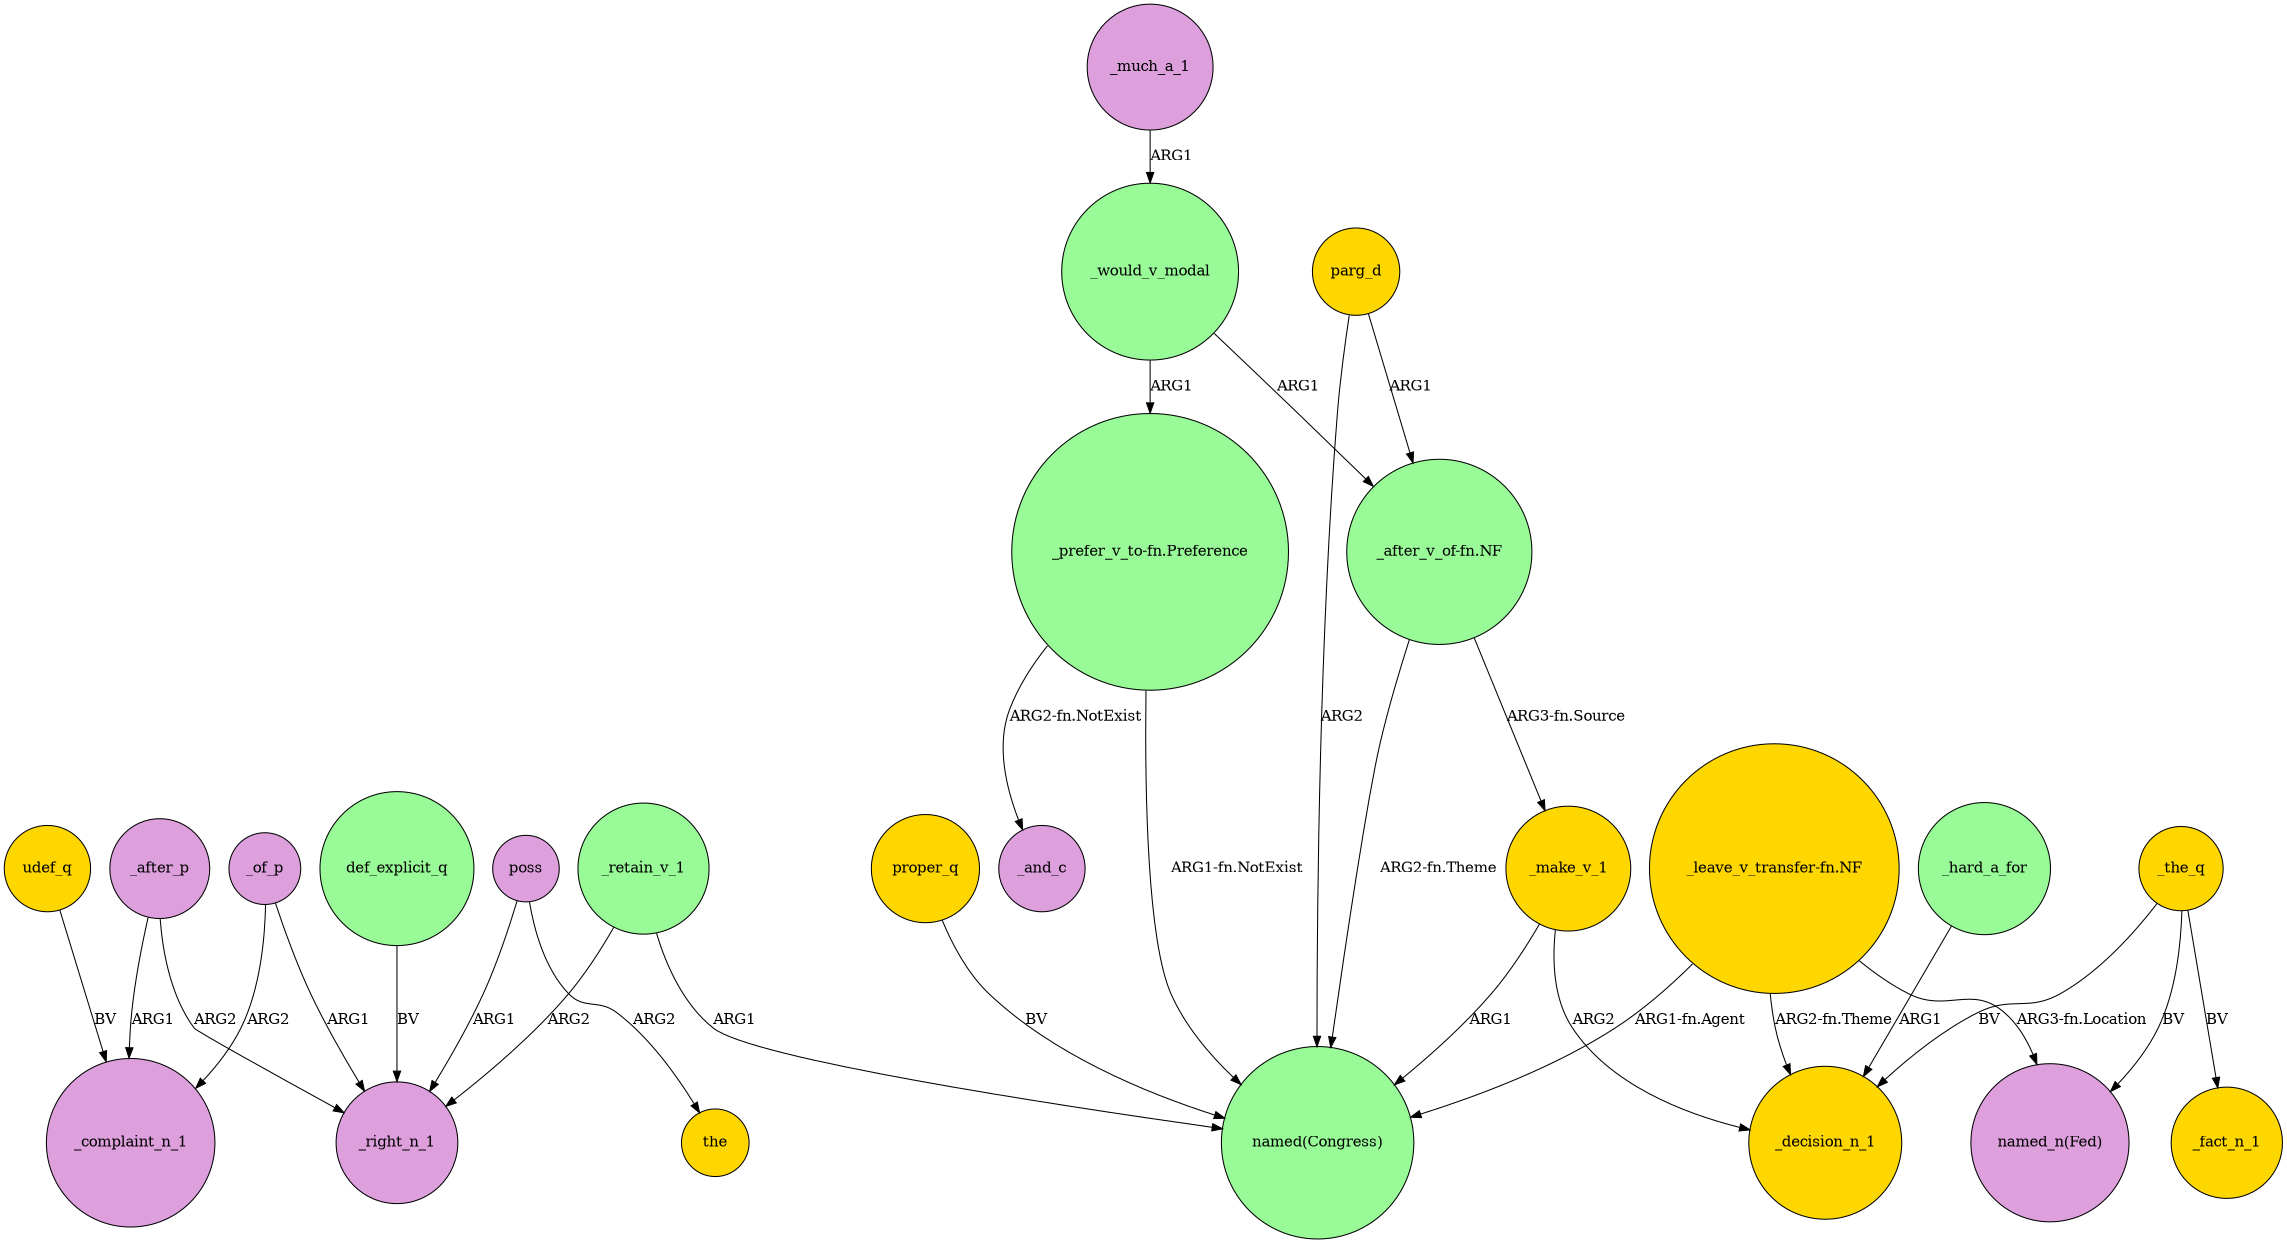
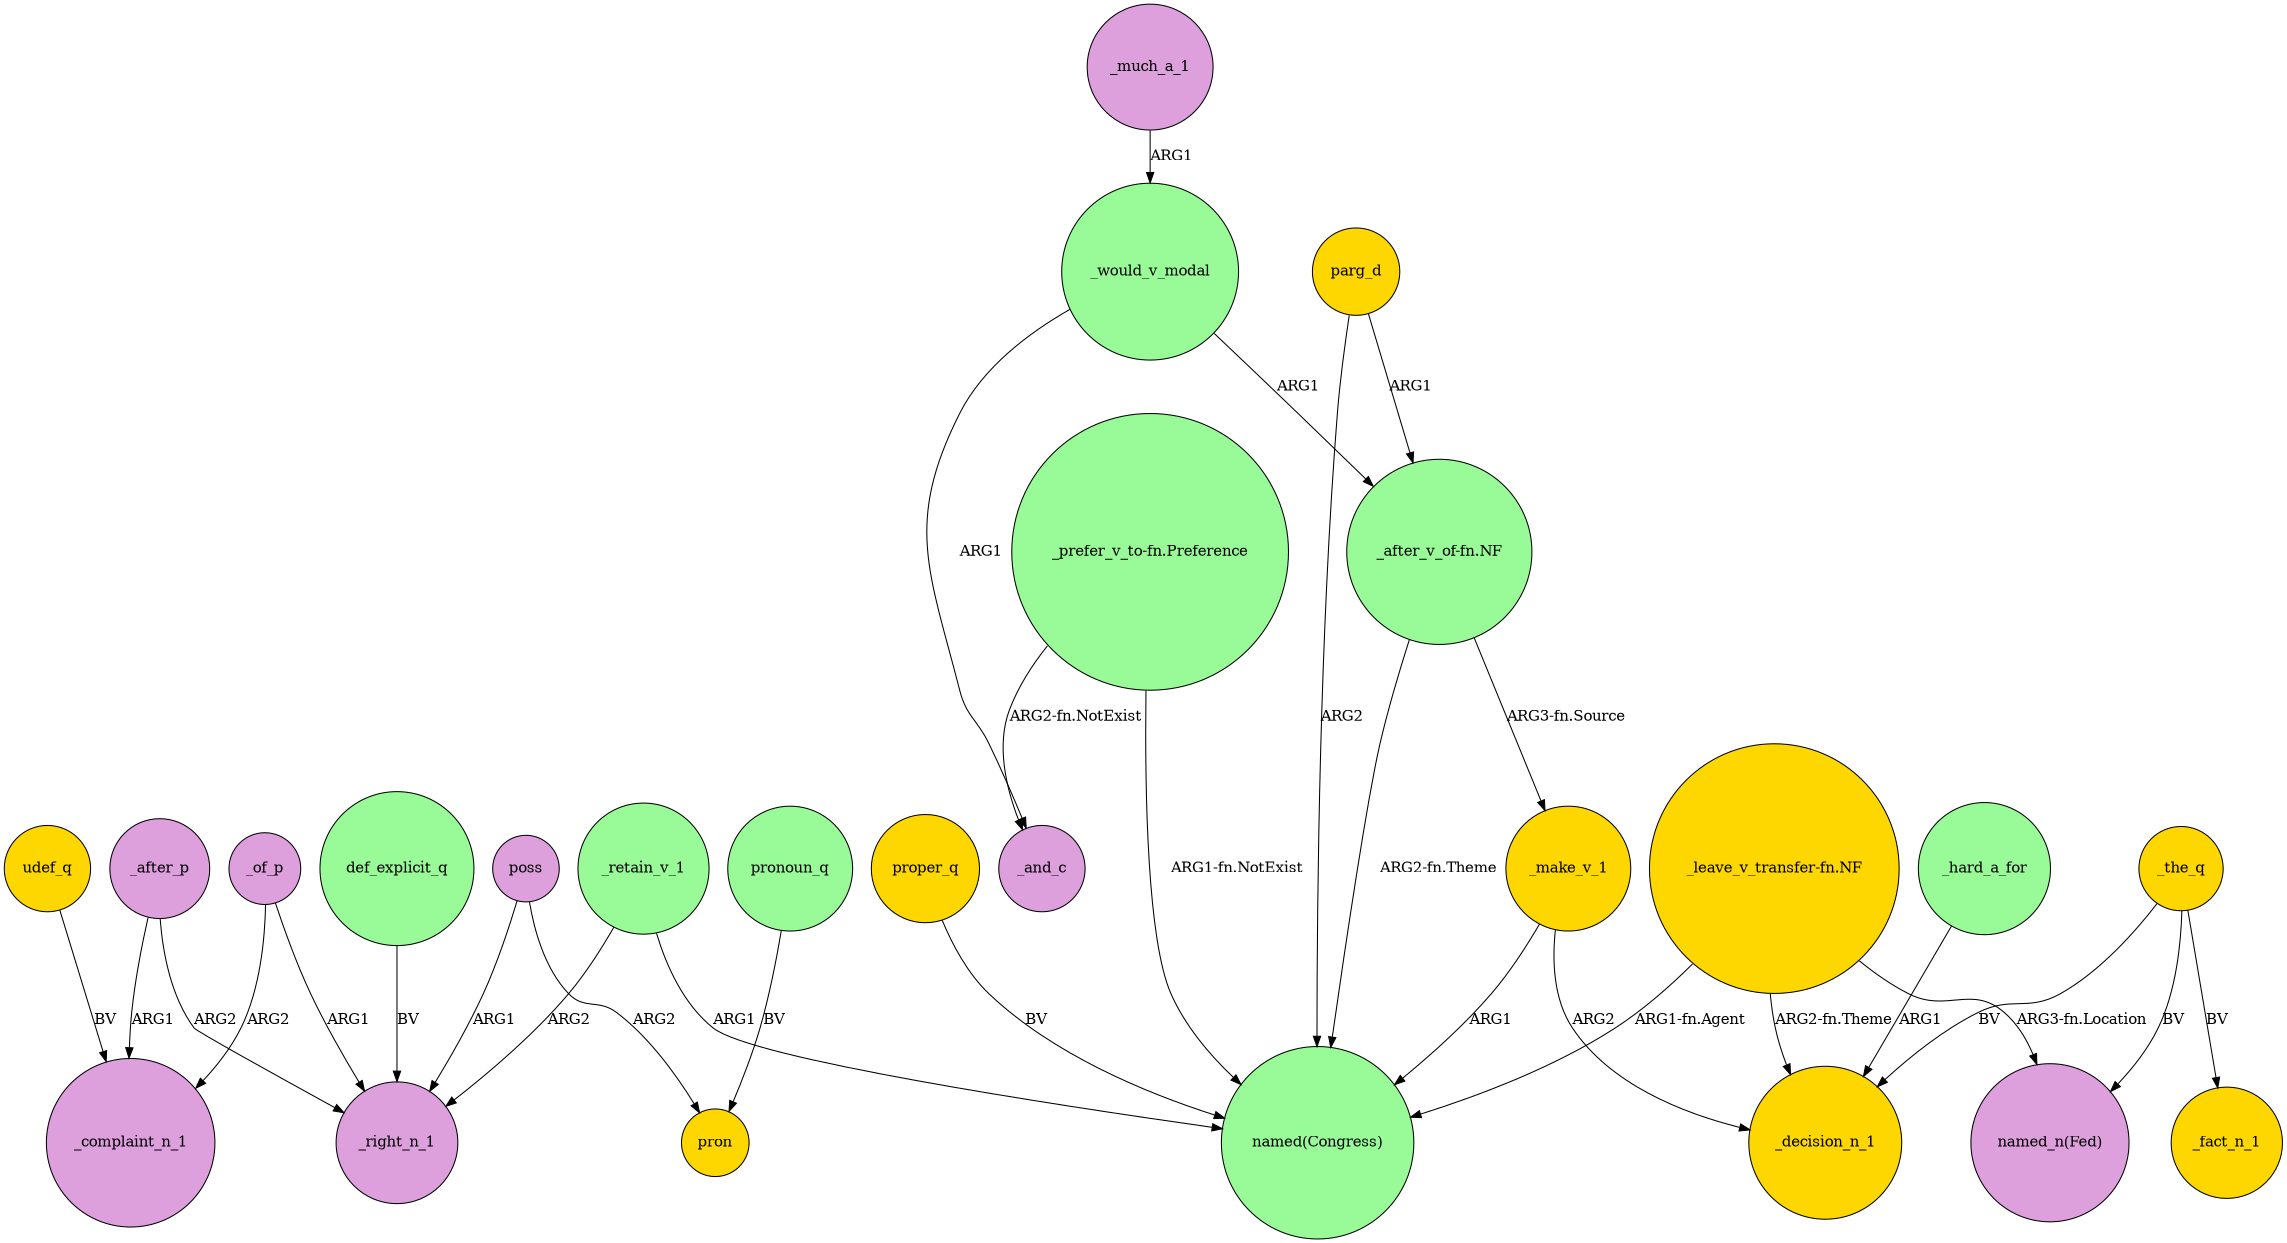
(1150, 381) -> (927, 546)
none -> (790, 869)
(715, 1143) -> (715, 1143)
